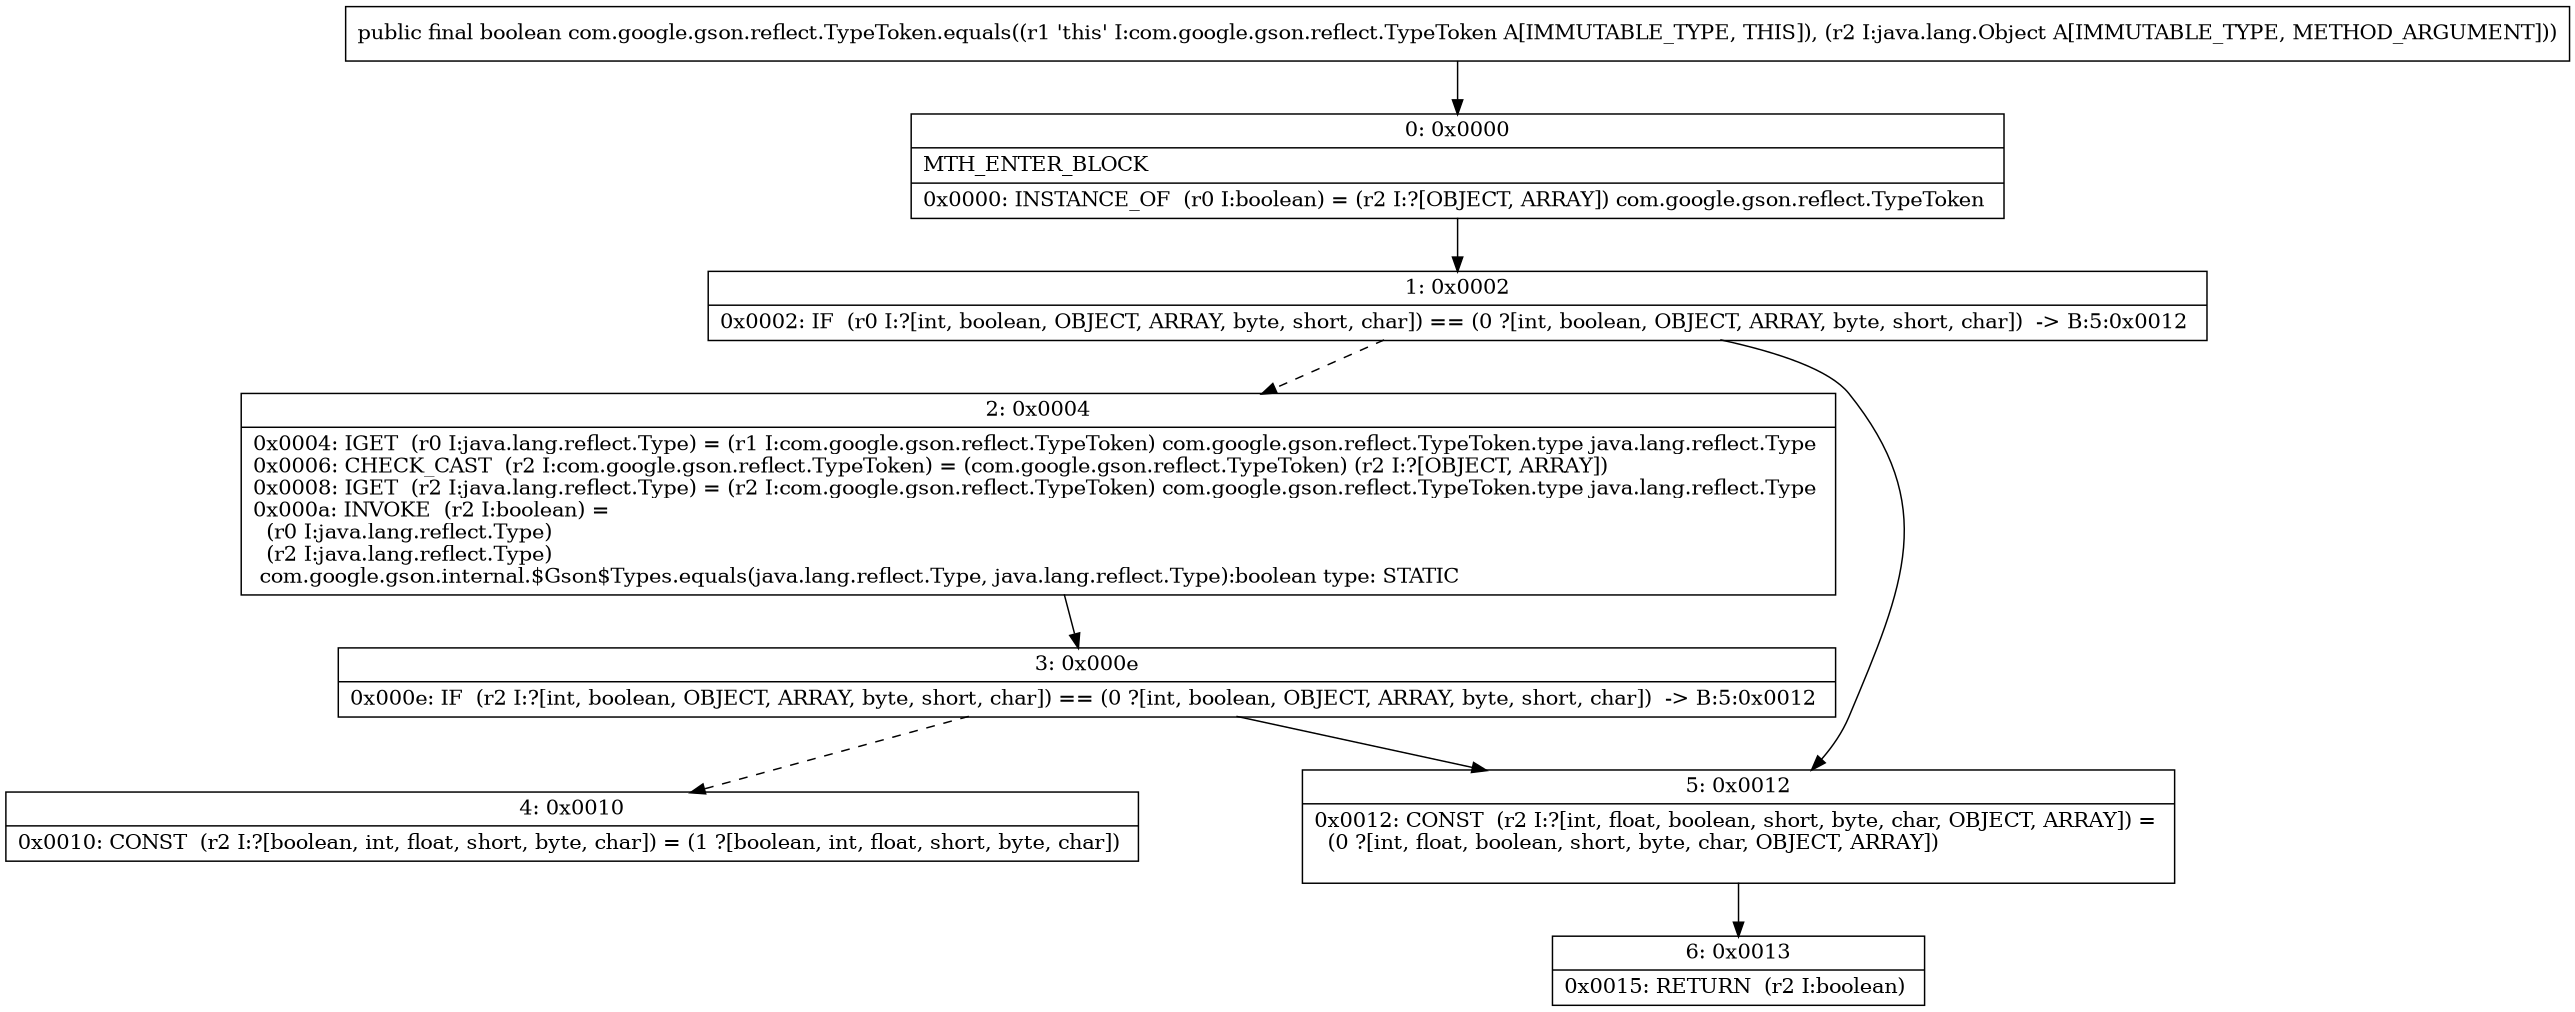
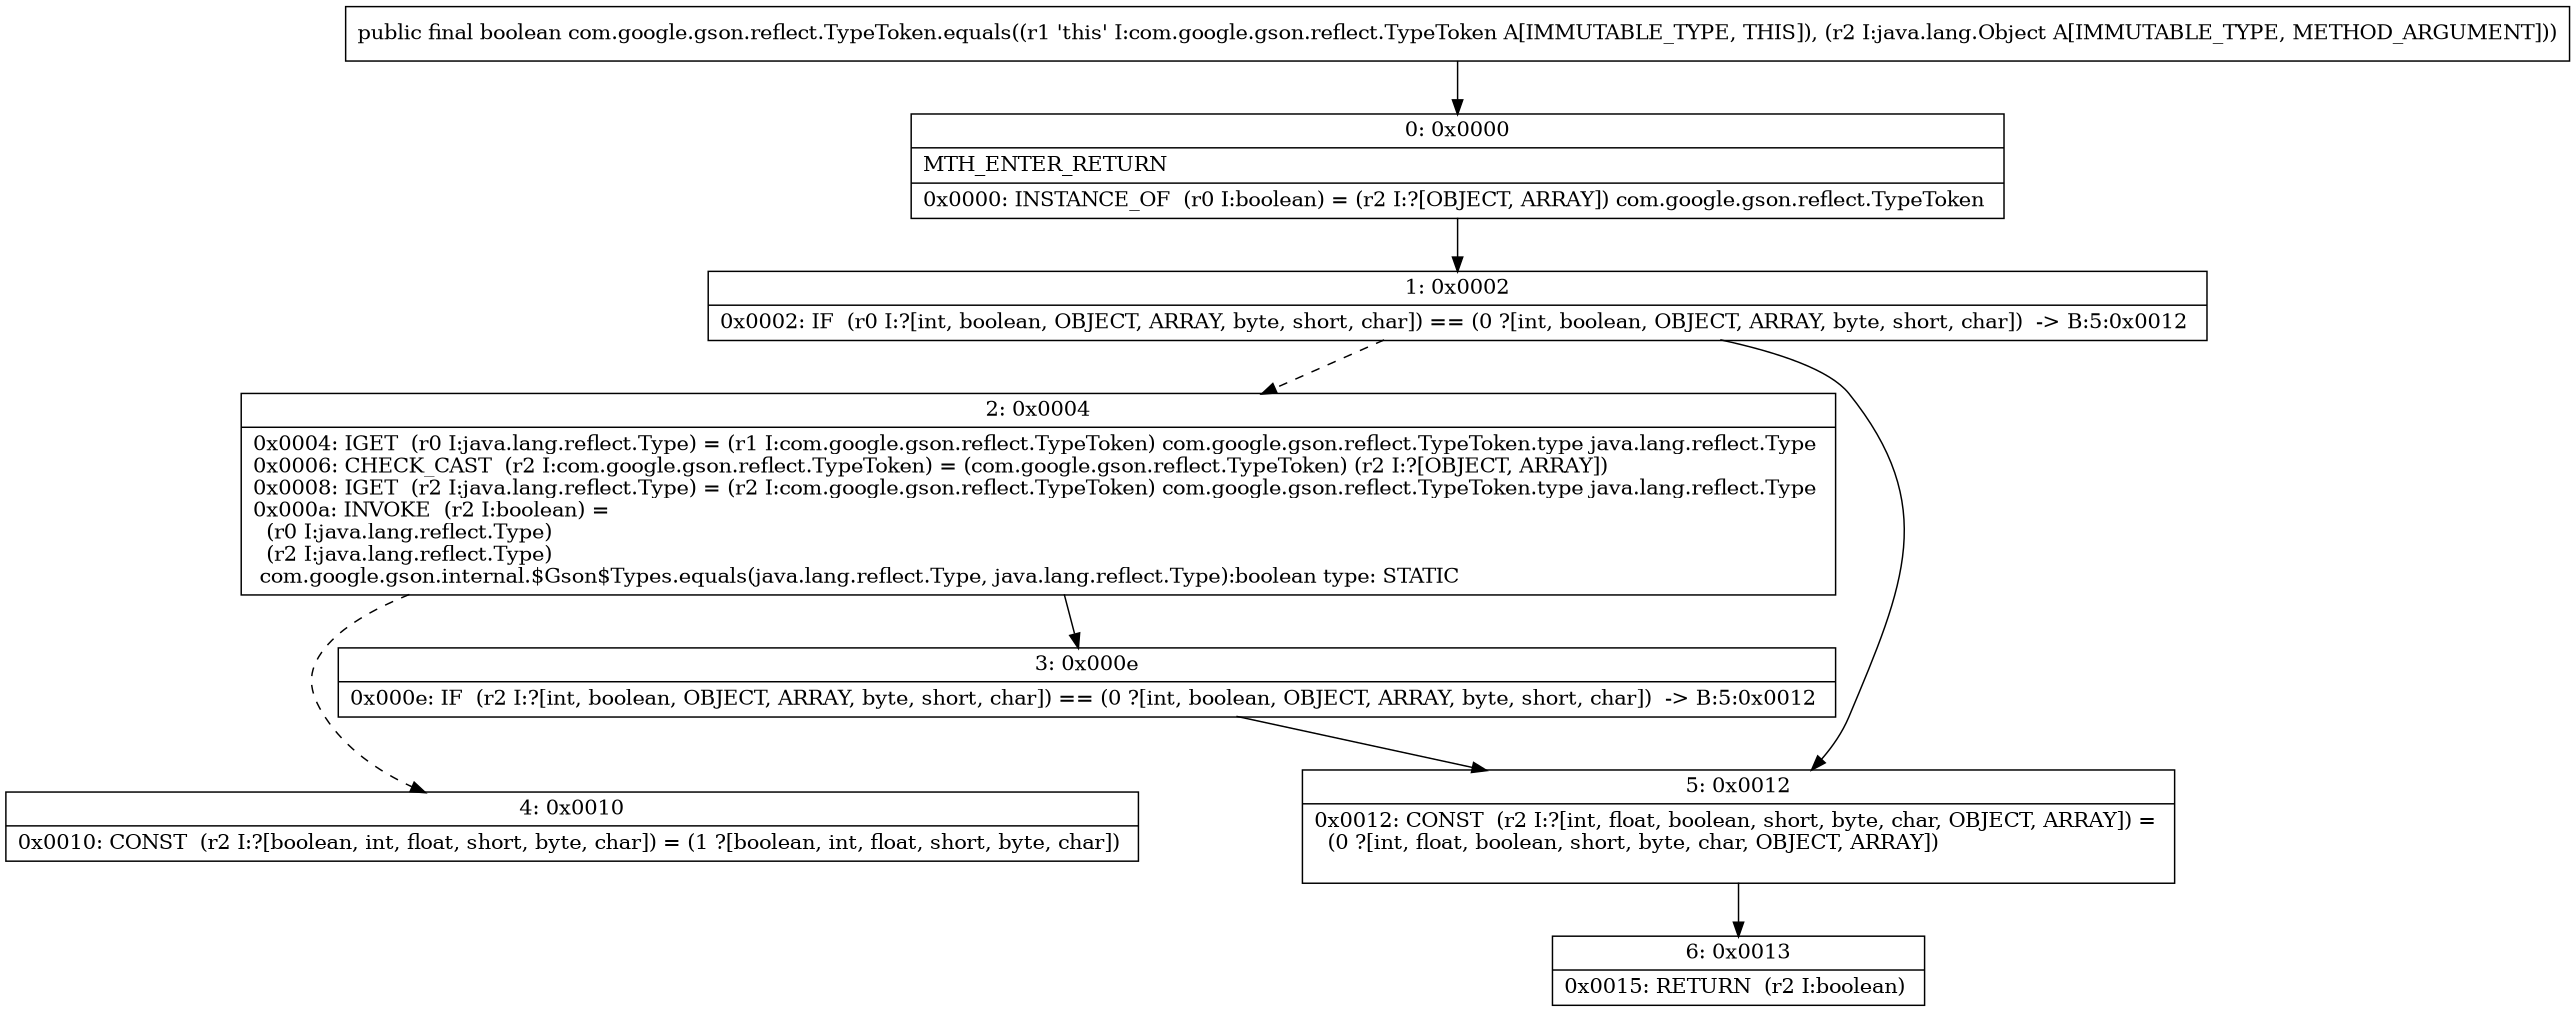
(1036, 165) -> (1045, 165)
(837, 753) -> (312, 688)
